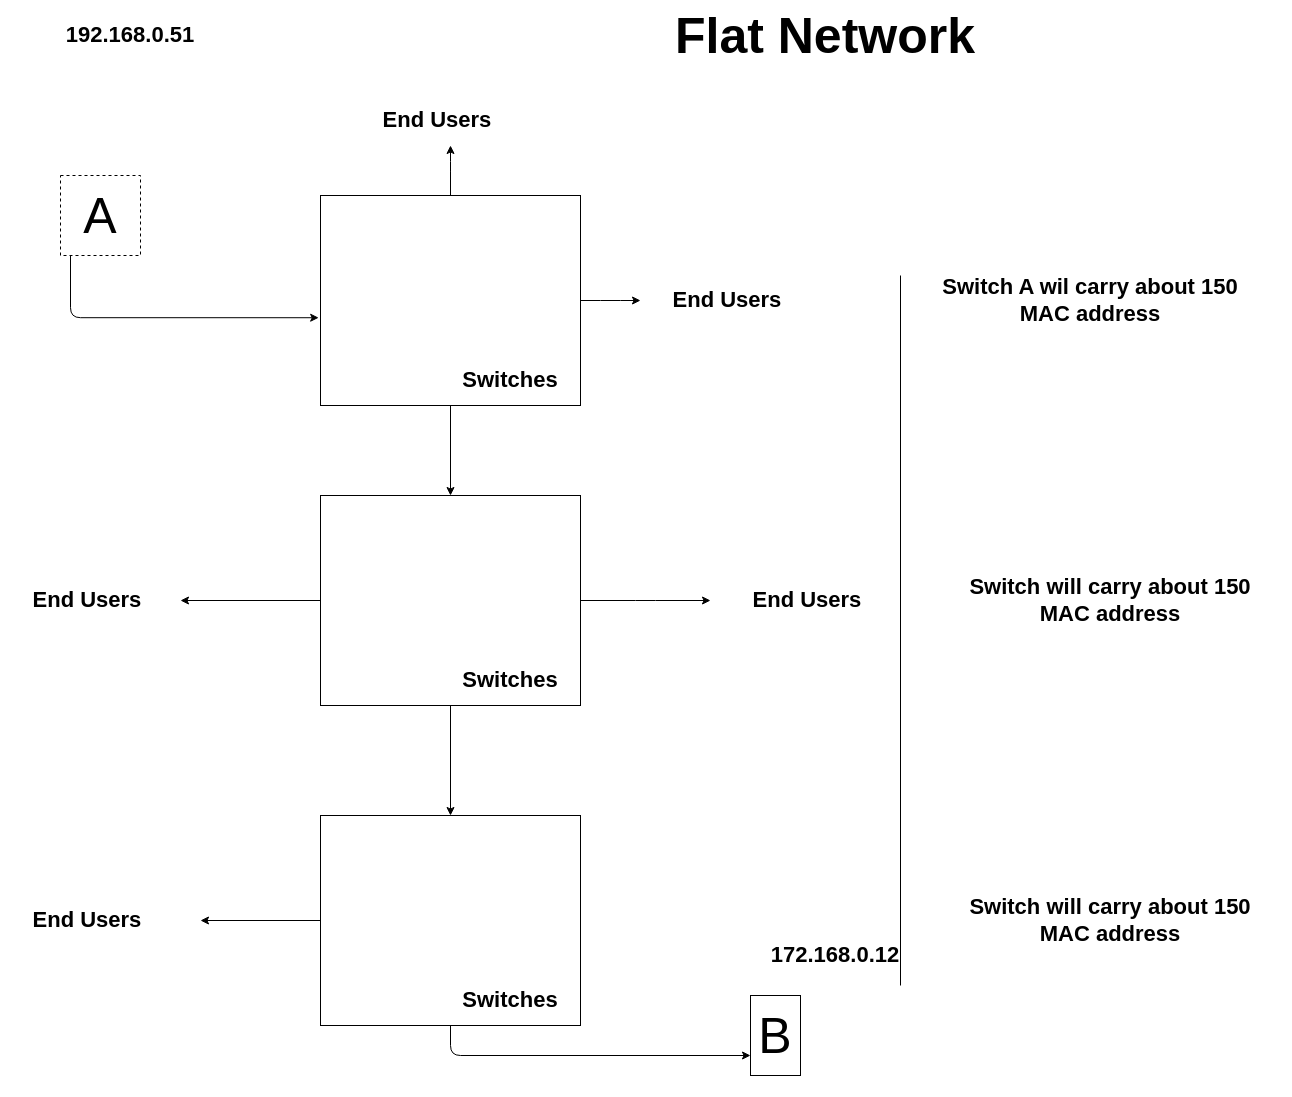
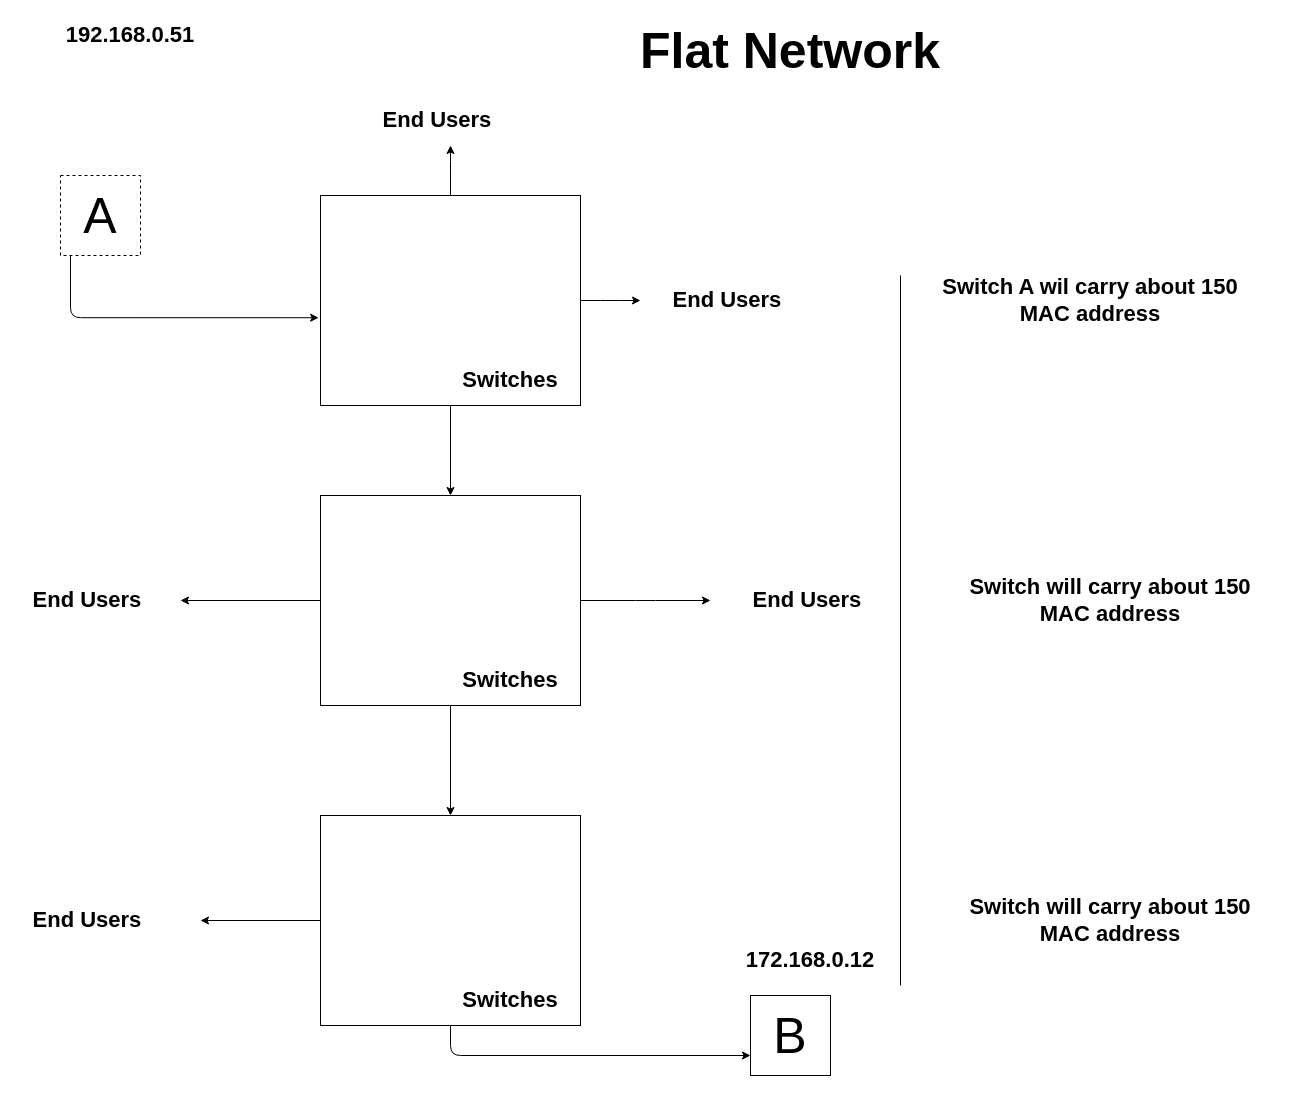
(826, 36) -> (791, 51)
(836, 956) -> (811, 961)
(776, 1036) -> (791, 1036)
